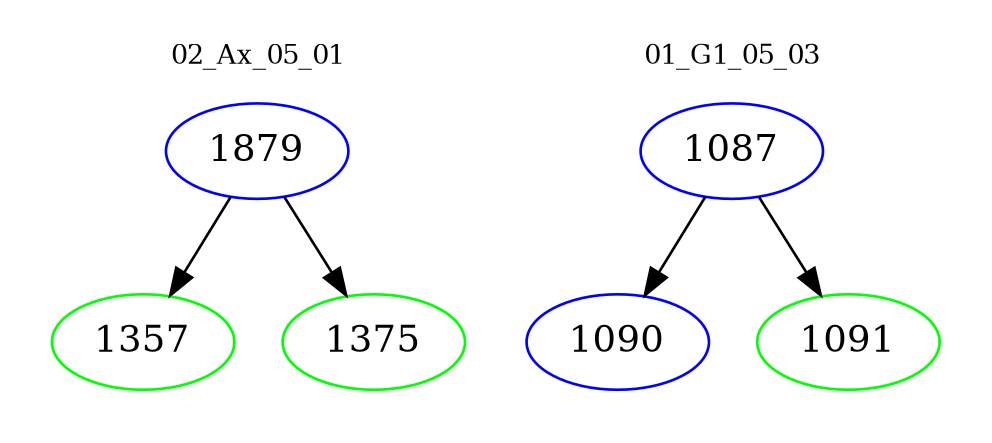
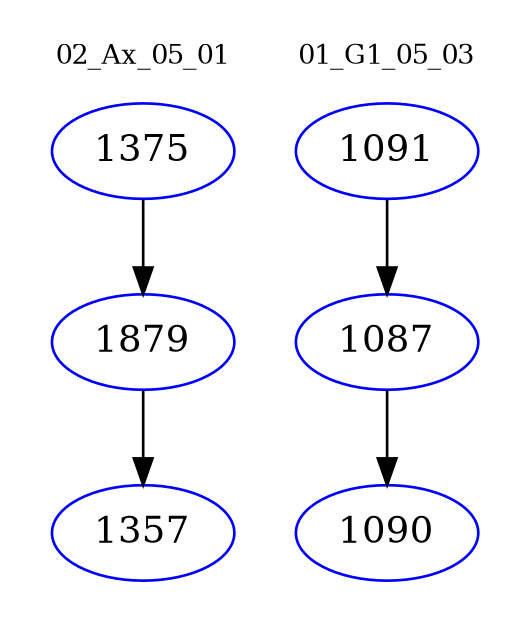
(308, 235) -> (143, 234)
(783, 235) -> (387, 234)
(143, 342) -> (143, 533)
(374, 342) -> (143, 151)
(848, 342) -> (387, 151)
